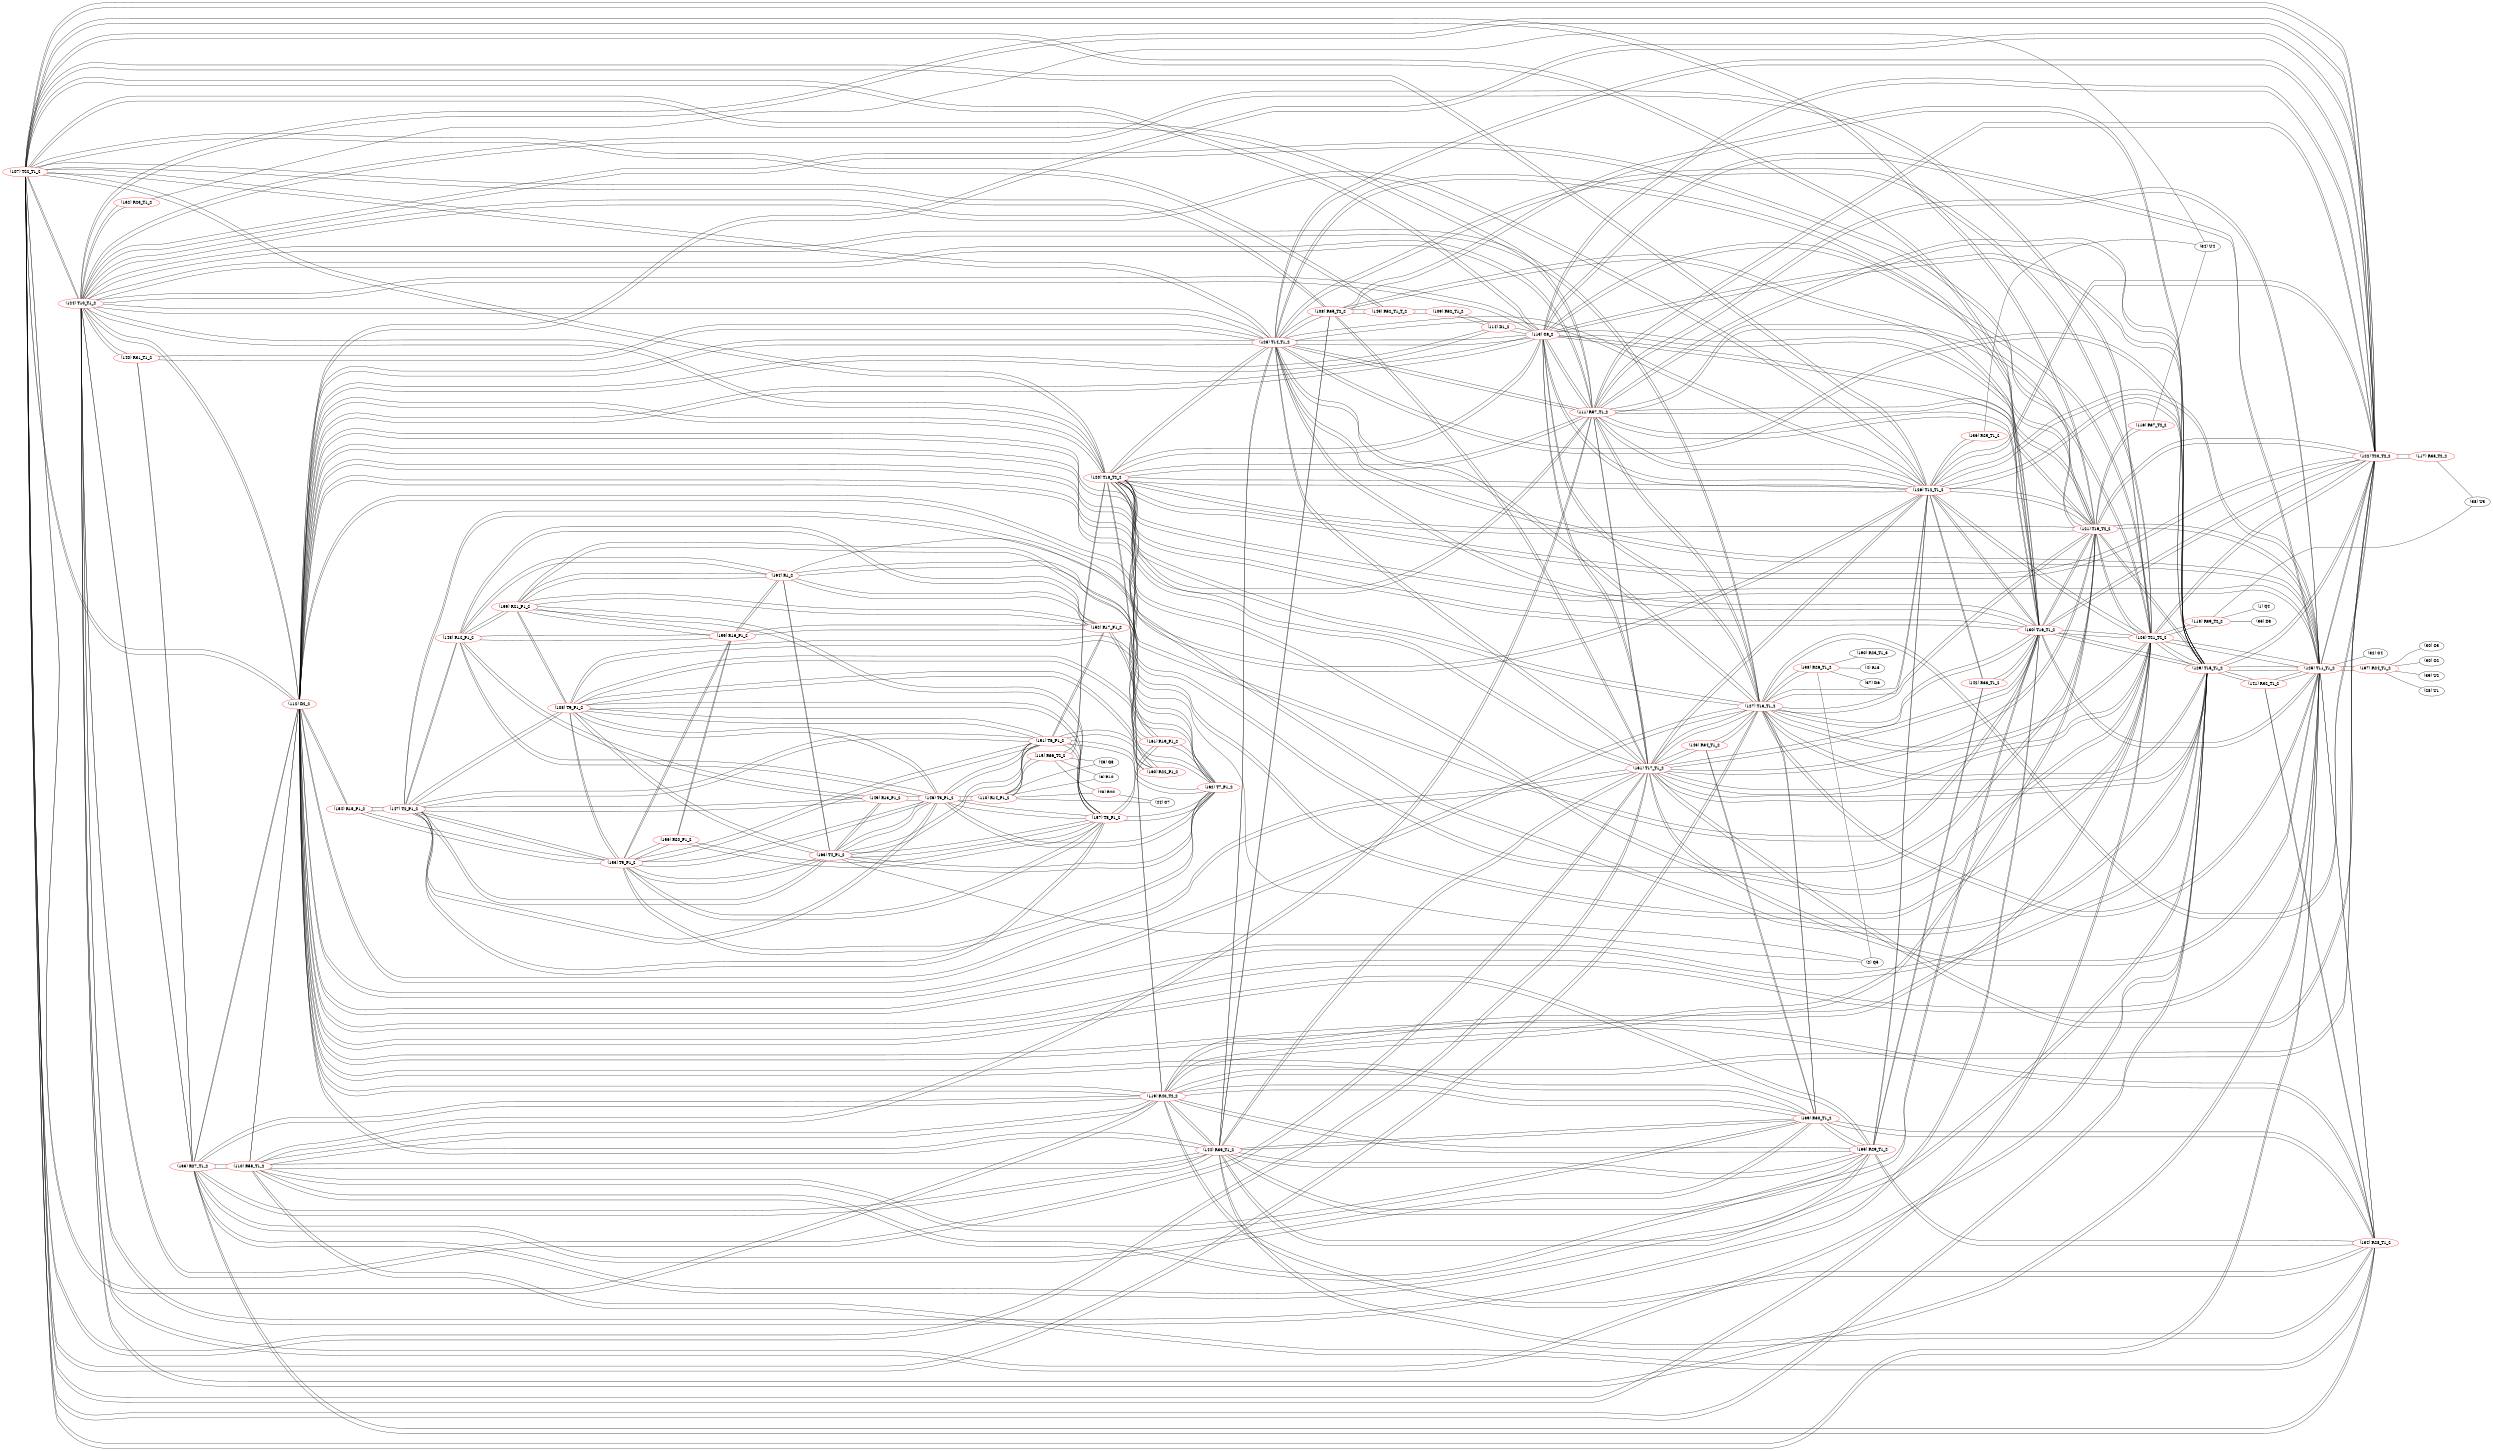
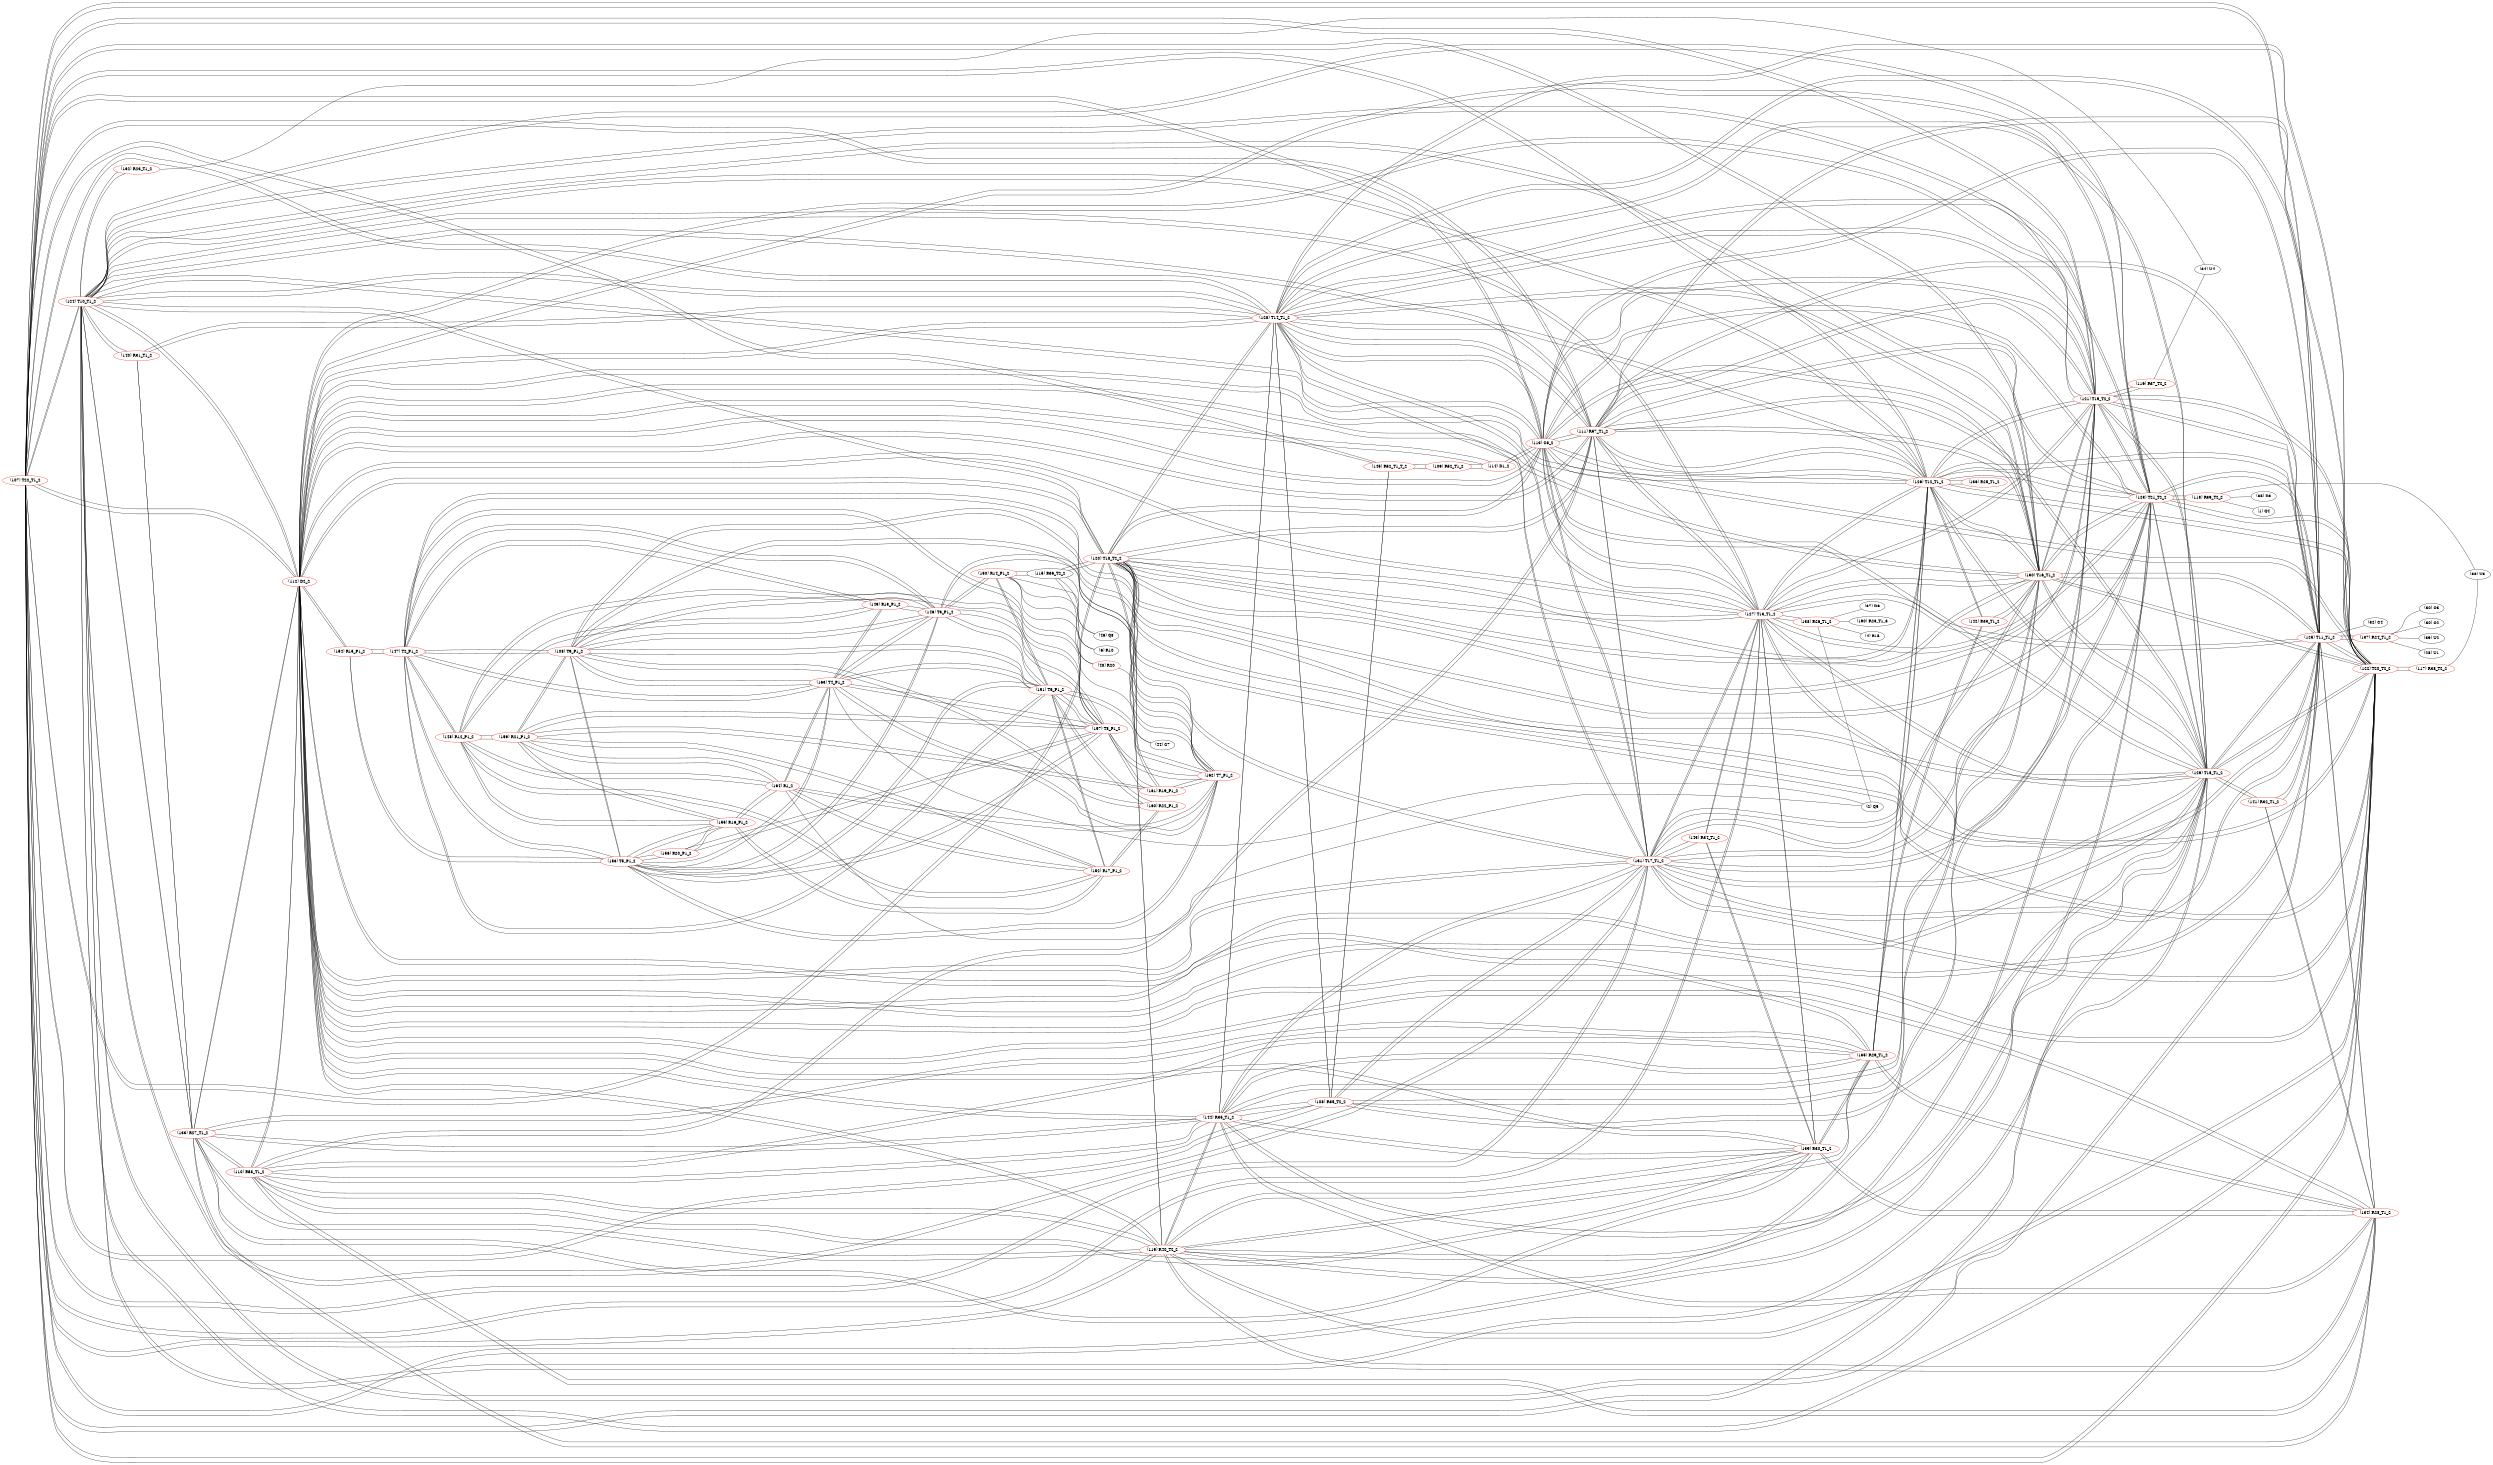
(2021, 273) -> none
(1050, 756) -> (1050, 574)
(994, 798) -> (994, 574)
